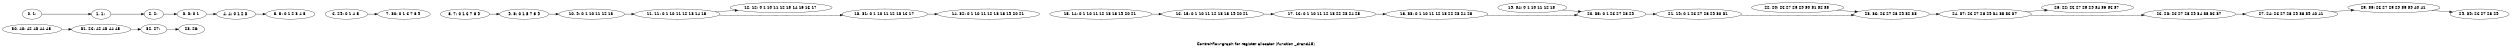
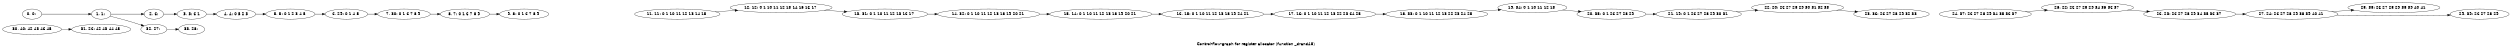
(2441, 11) -> (2392, 16)
(32, 14) -> (32, 14)
(154, 14) -> (154, 14)
(192, 14) -> (192, 14)
(236, 14) -> (236, 14)
none -> (319, 14)
none -> (434, 14)
(524, 14) -> (524, 14)
(592, 14) -> none
none -> (1043, 14)
(1213, 14) -> (1213, 14)
(1325, 14) -> (1325, 14)
(1933, 14) -> none
(1531, 15) -> (1489, 11)
(780, 16) -> (834, 11)
(1796, 16) -> (1746, 11)
(2086, 16) -> (2137, 11)
(32, 29) -> (32, 29)
(134, 29) -> (126, 20)
(192, 29) -> (192, 29)
